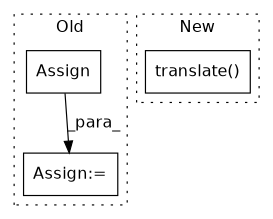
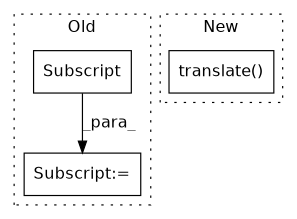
(64, 72) -> (82, 72)
(71, 174) -> (82, 174)
